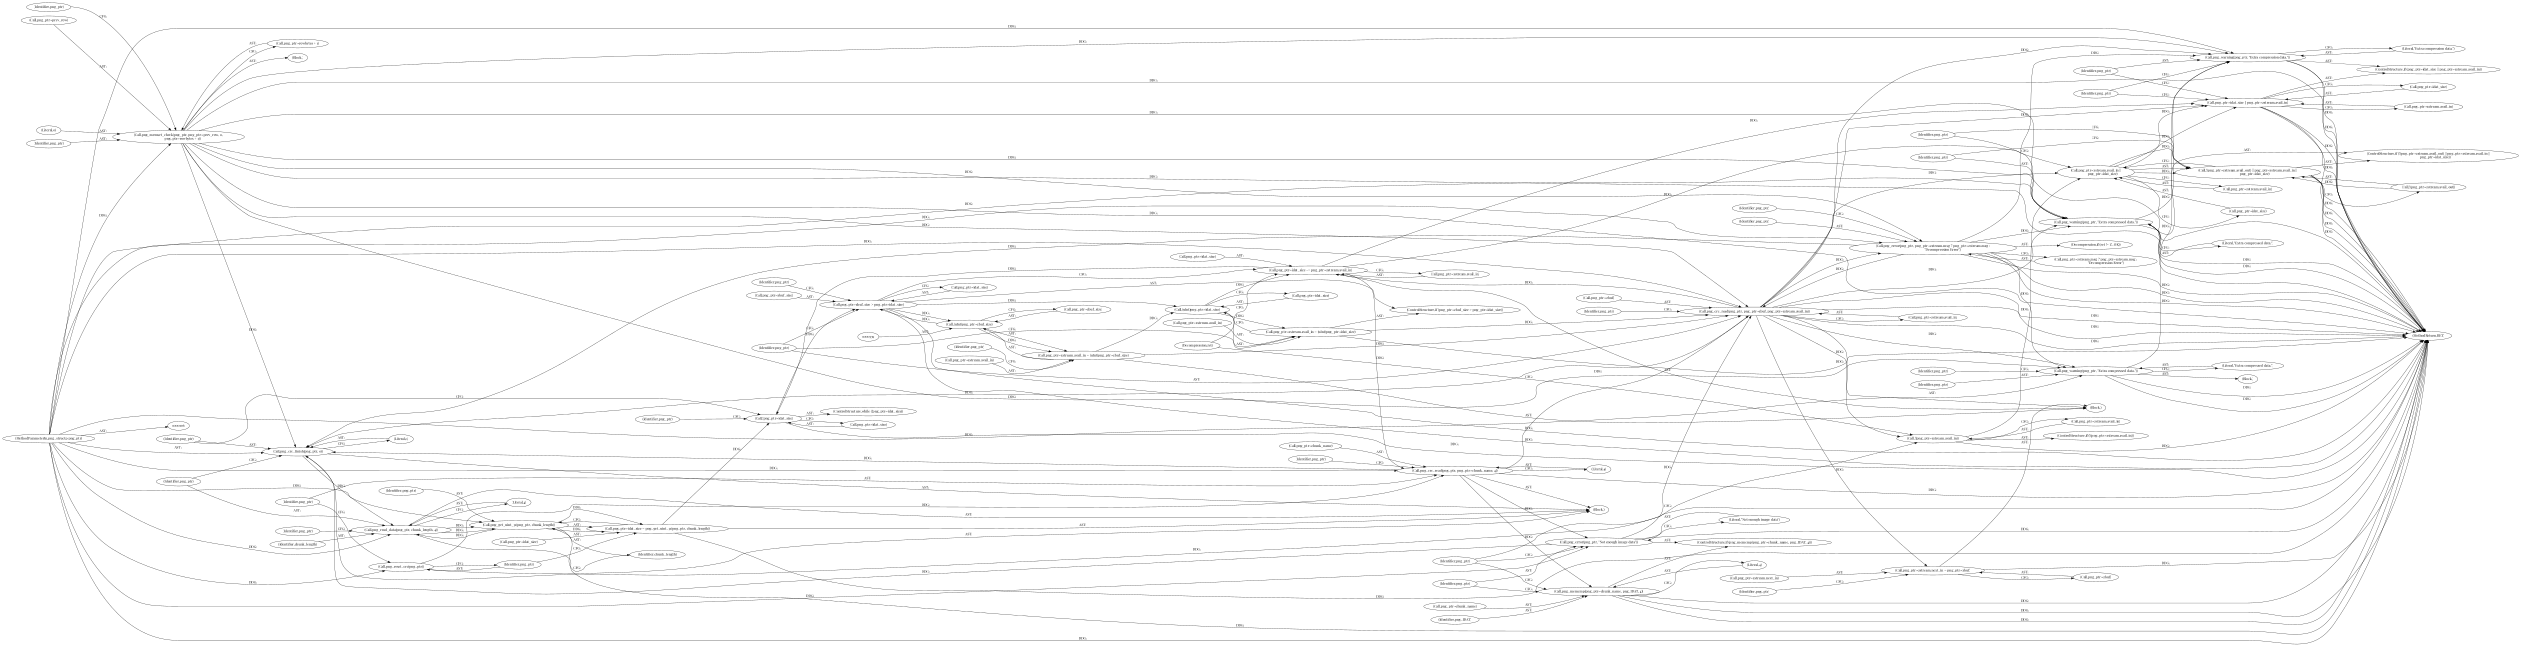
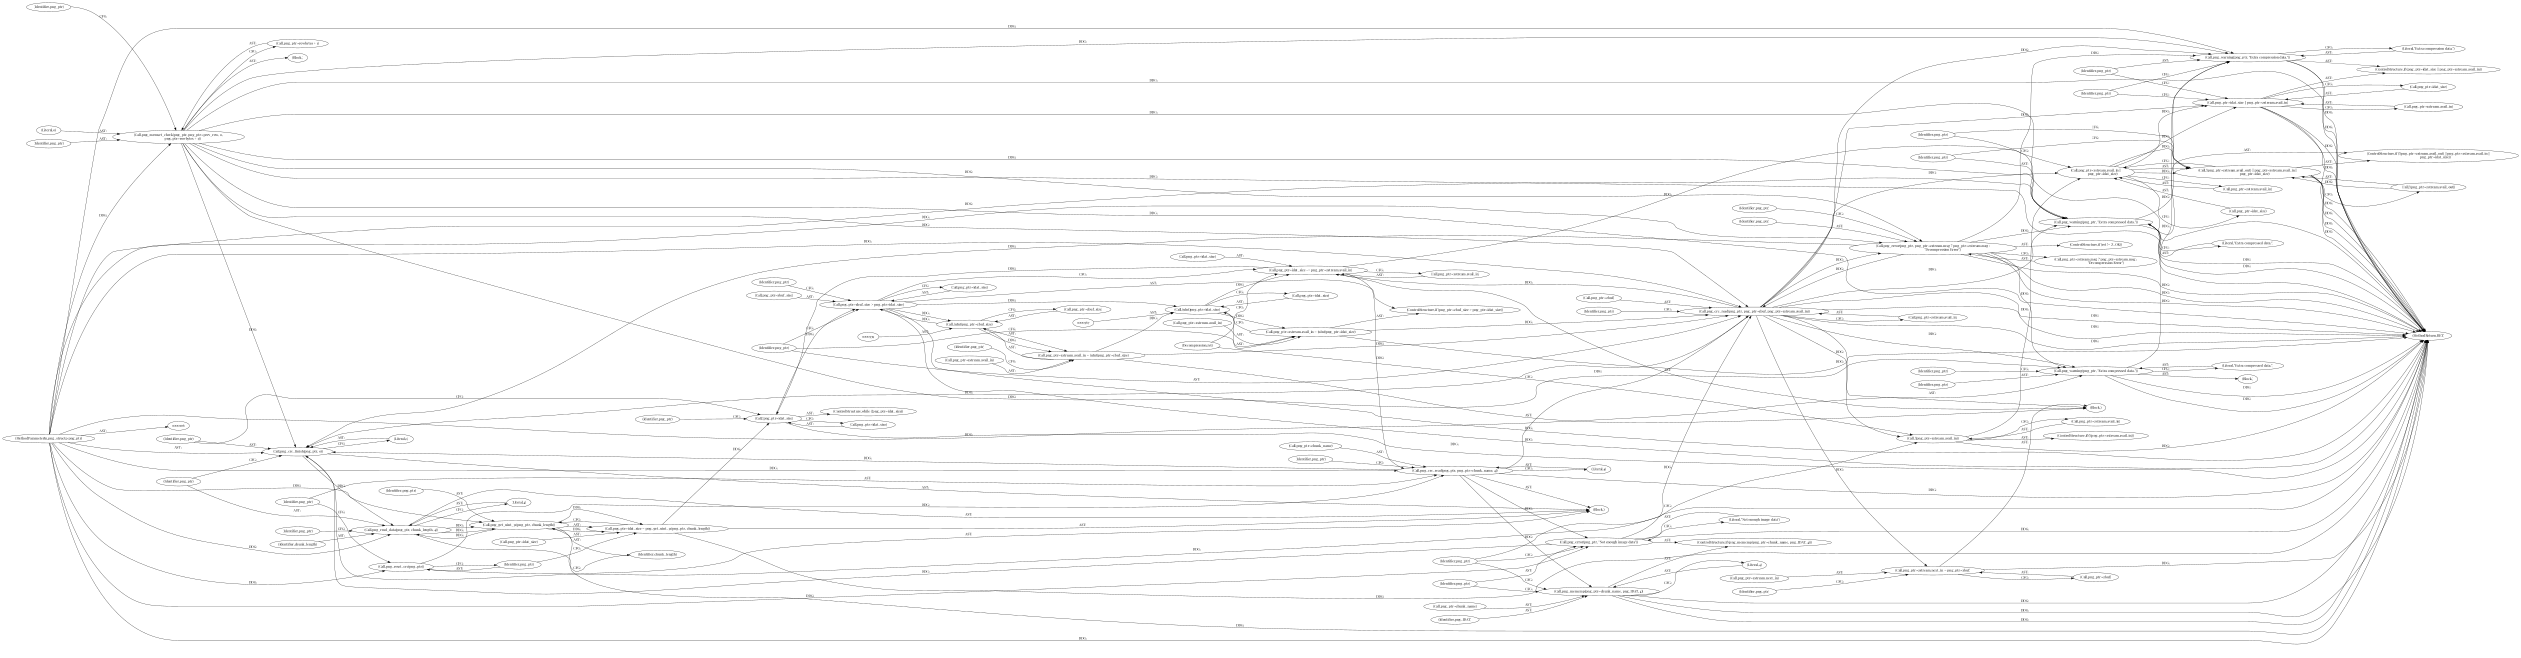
(49, 20) -> none
(1748, 137) -> none
(2096, 245) -> (2096, 245)
none -> (1083, 323)
